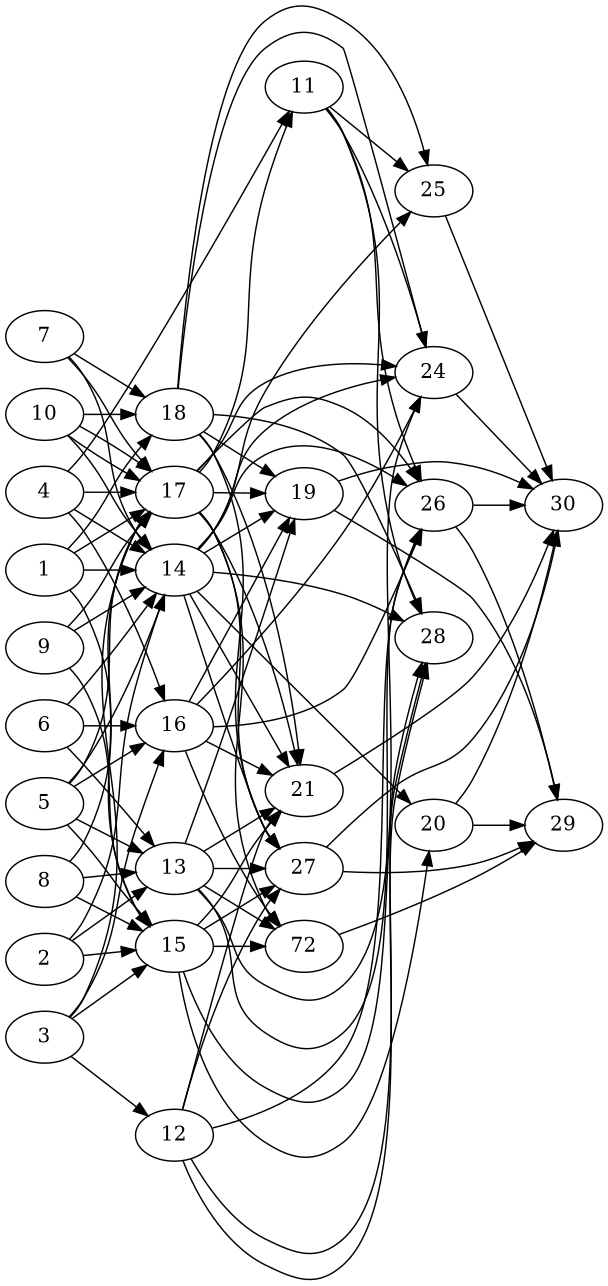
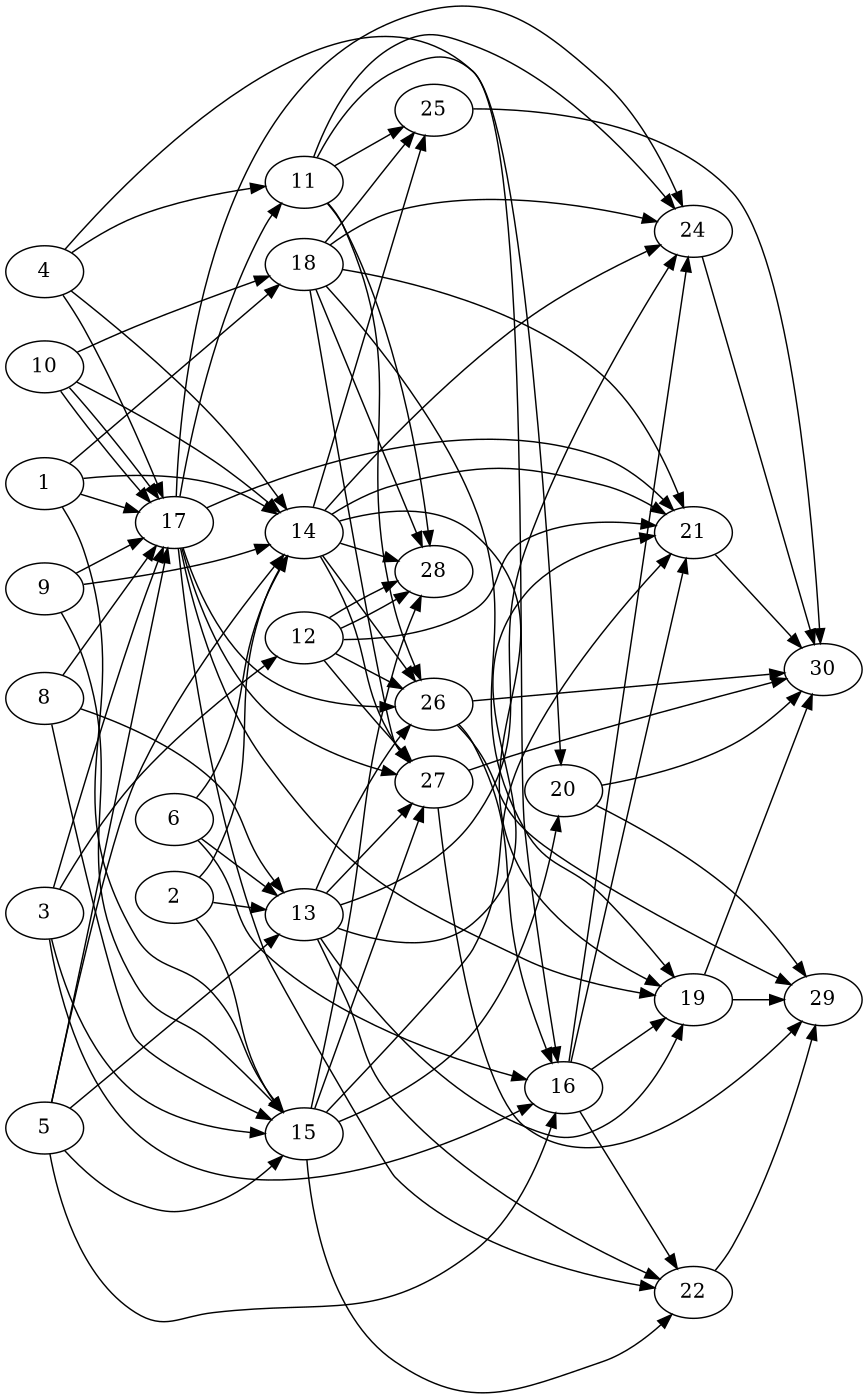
(45, 337) -> none
(351, 679) -> (509, 901)
(304, 697) -> (526, 307)
(304, 946) -> (693, 1292)
